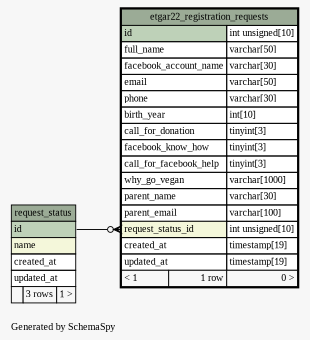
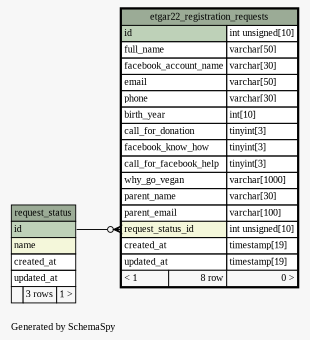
(212, 278) -> (212, 278)
